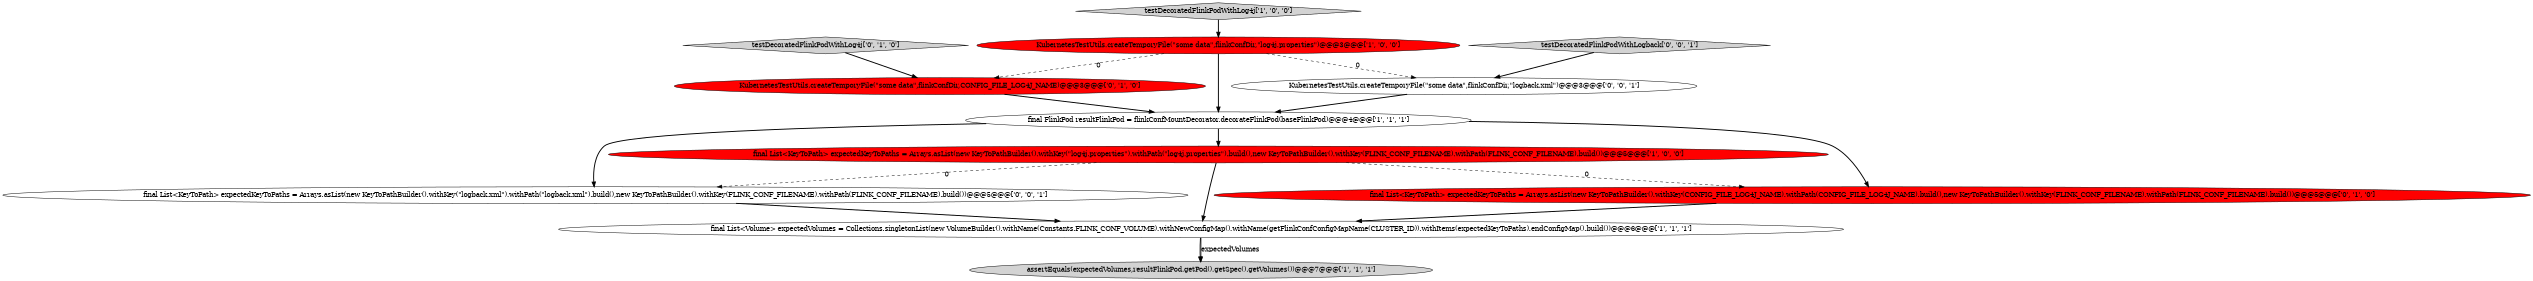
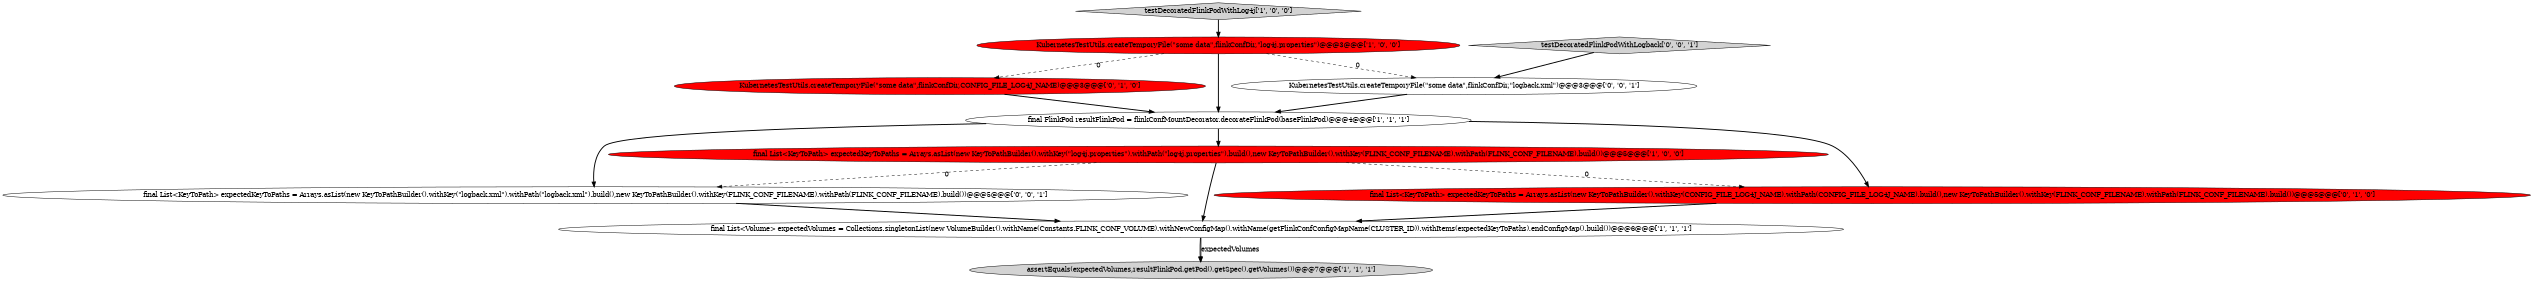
(826, 45) -> none
